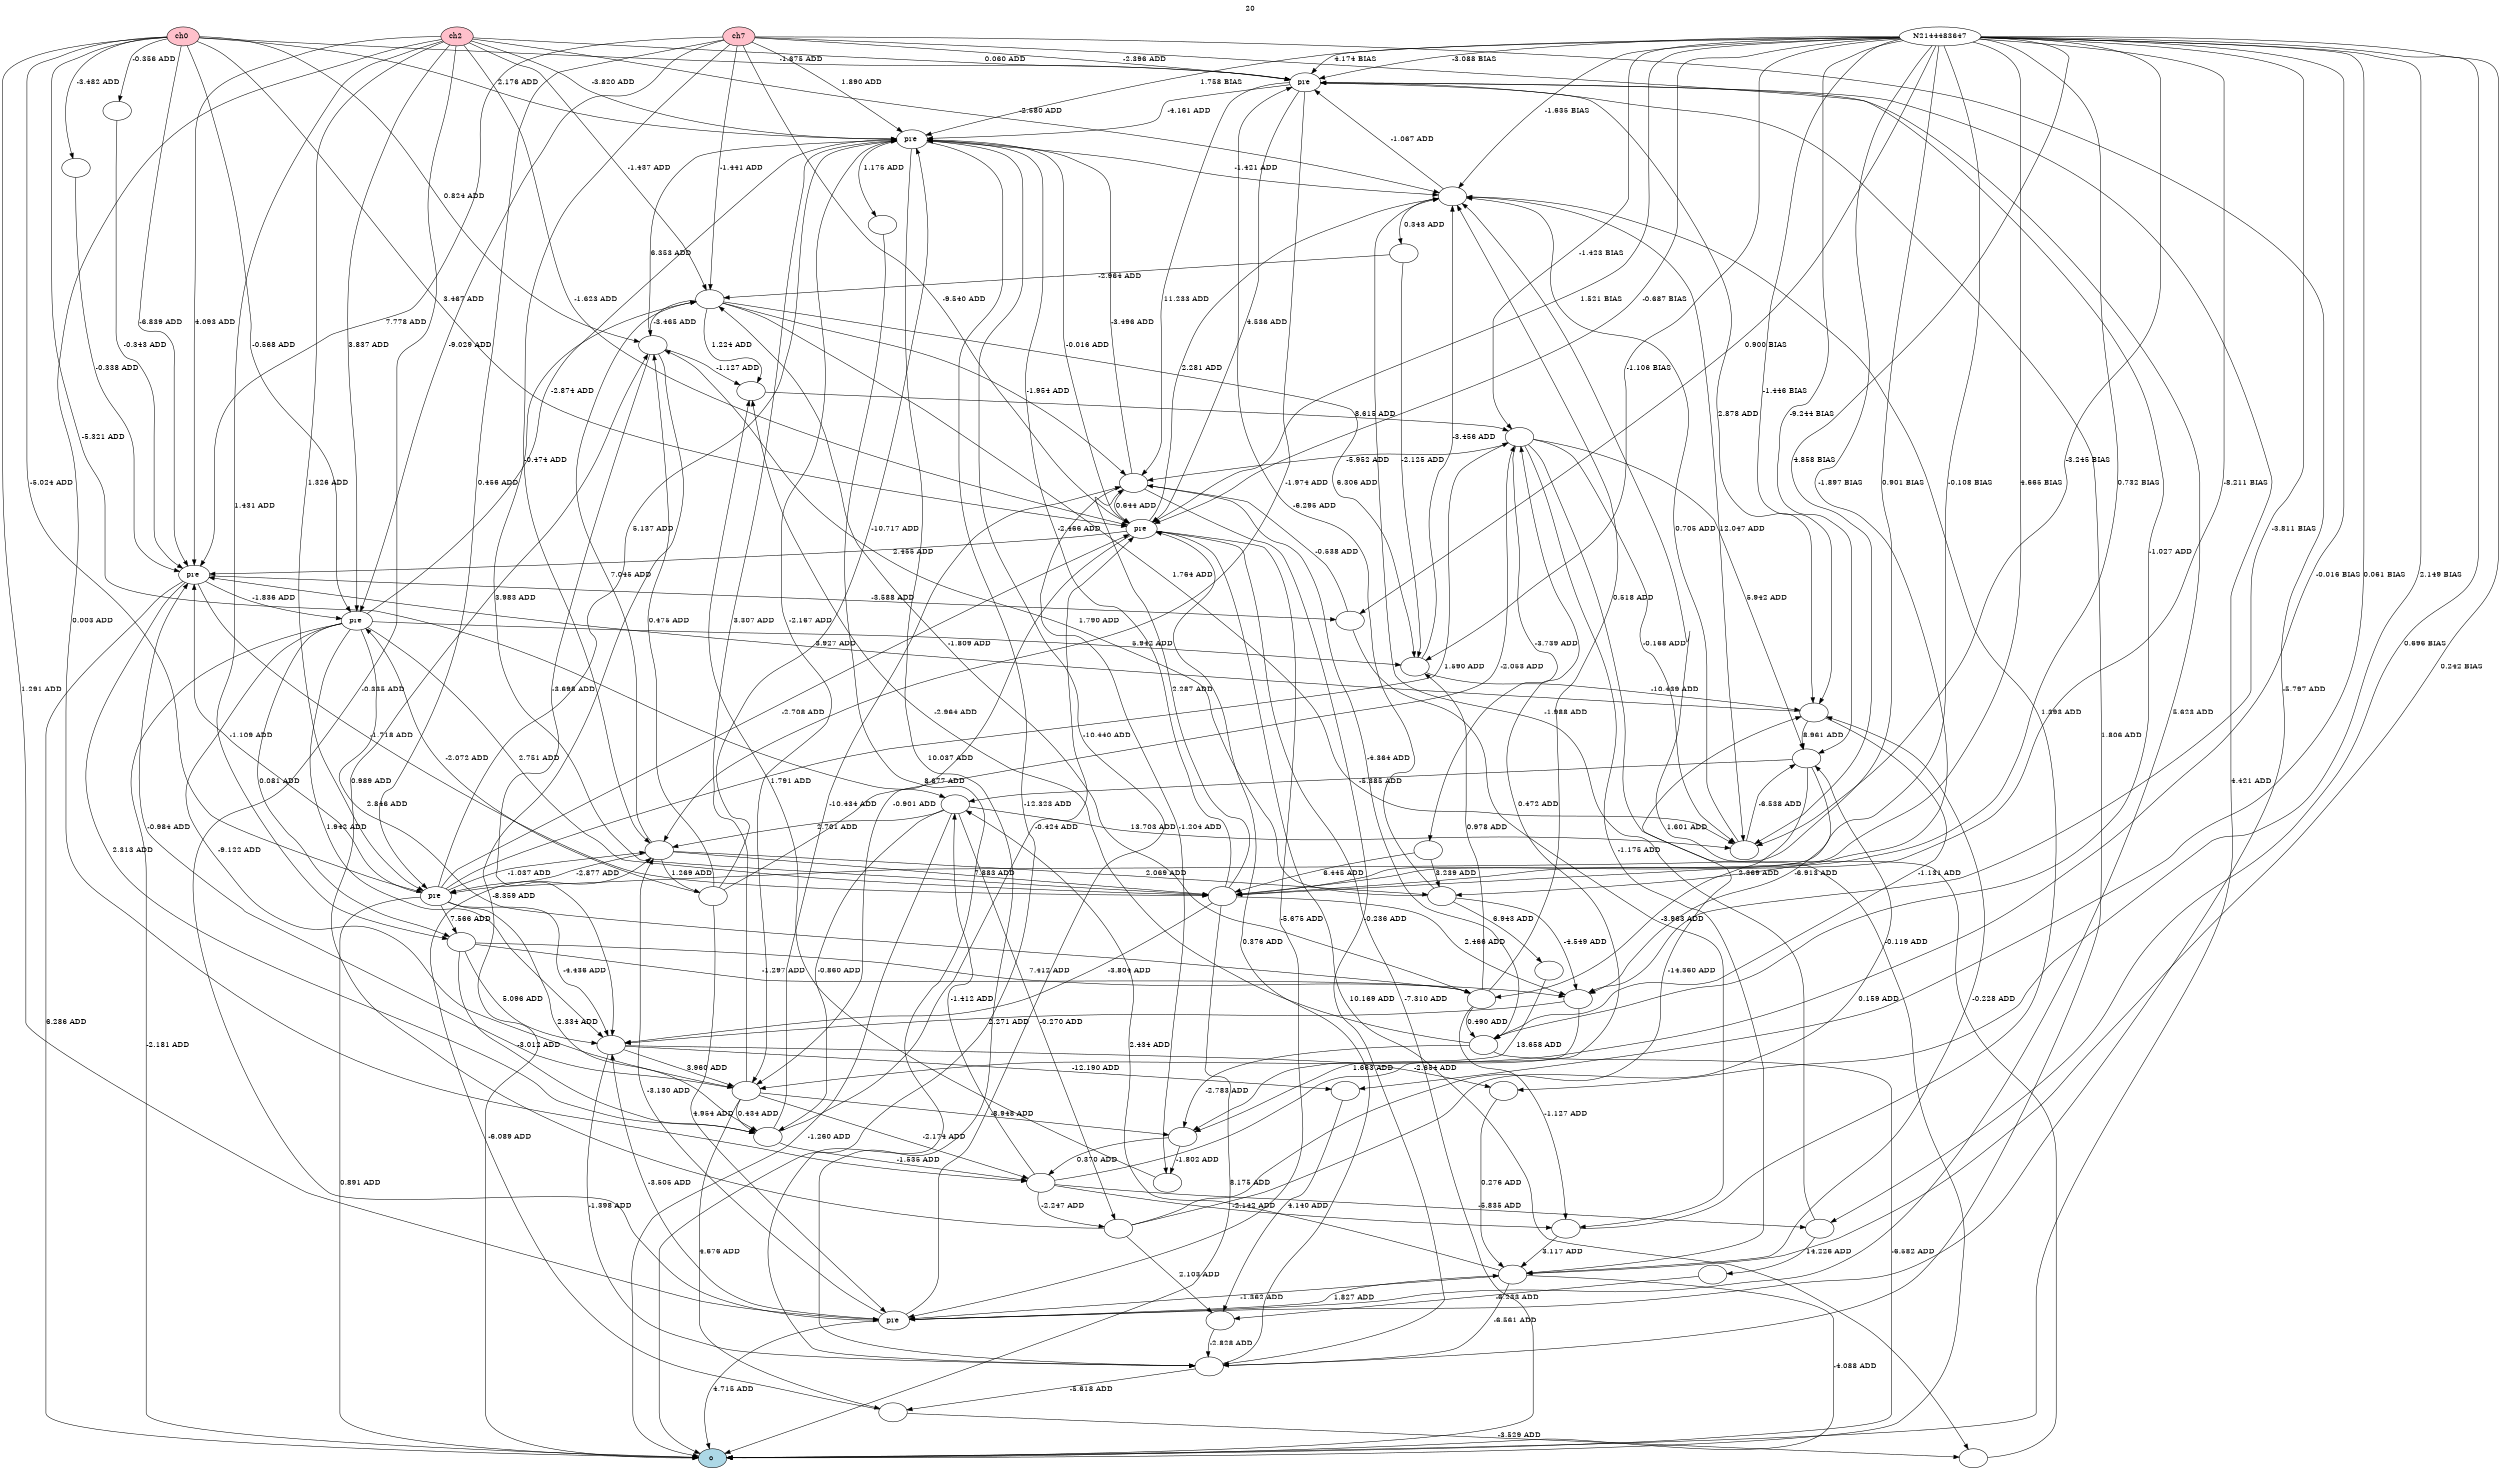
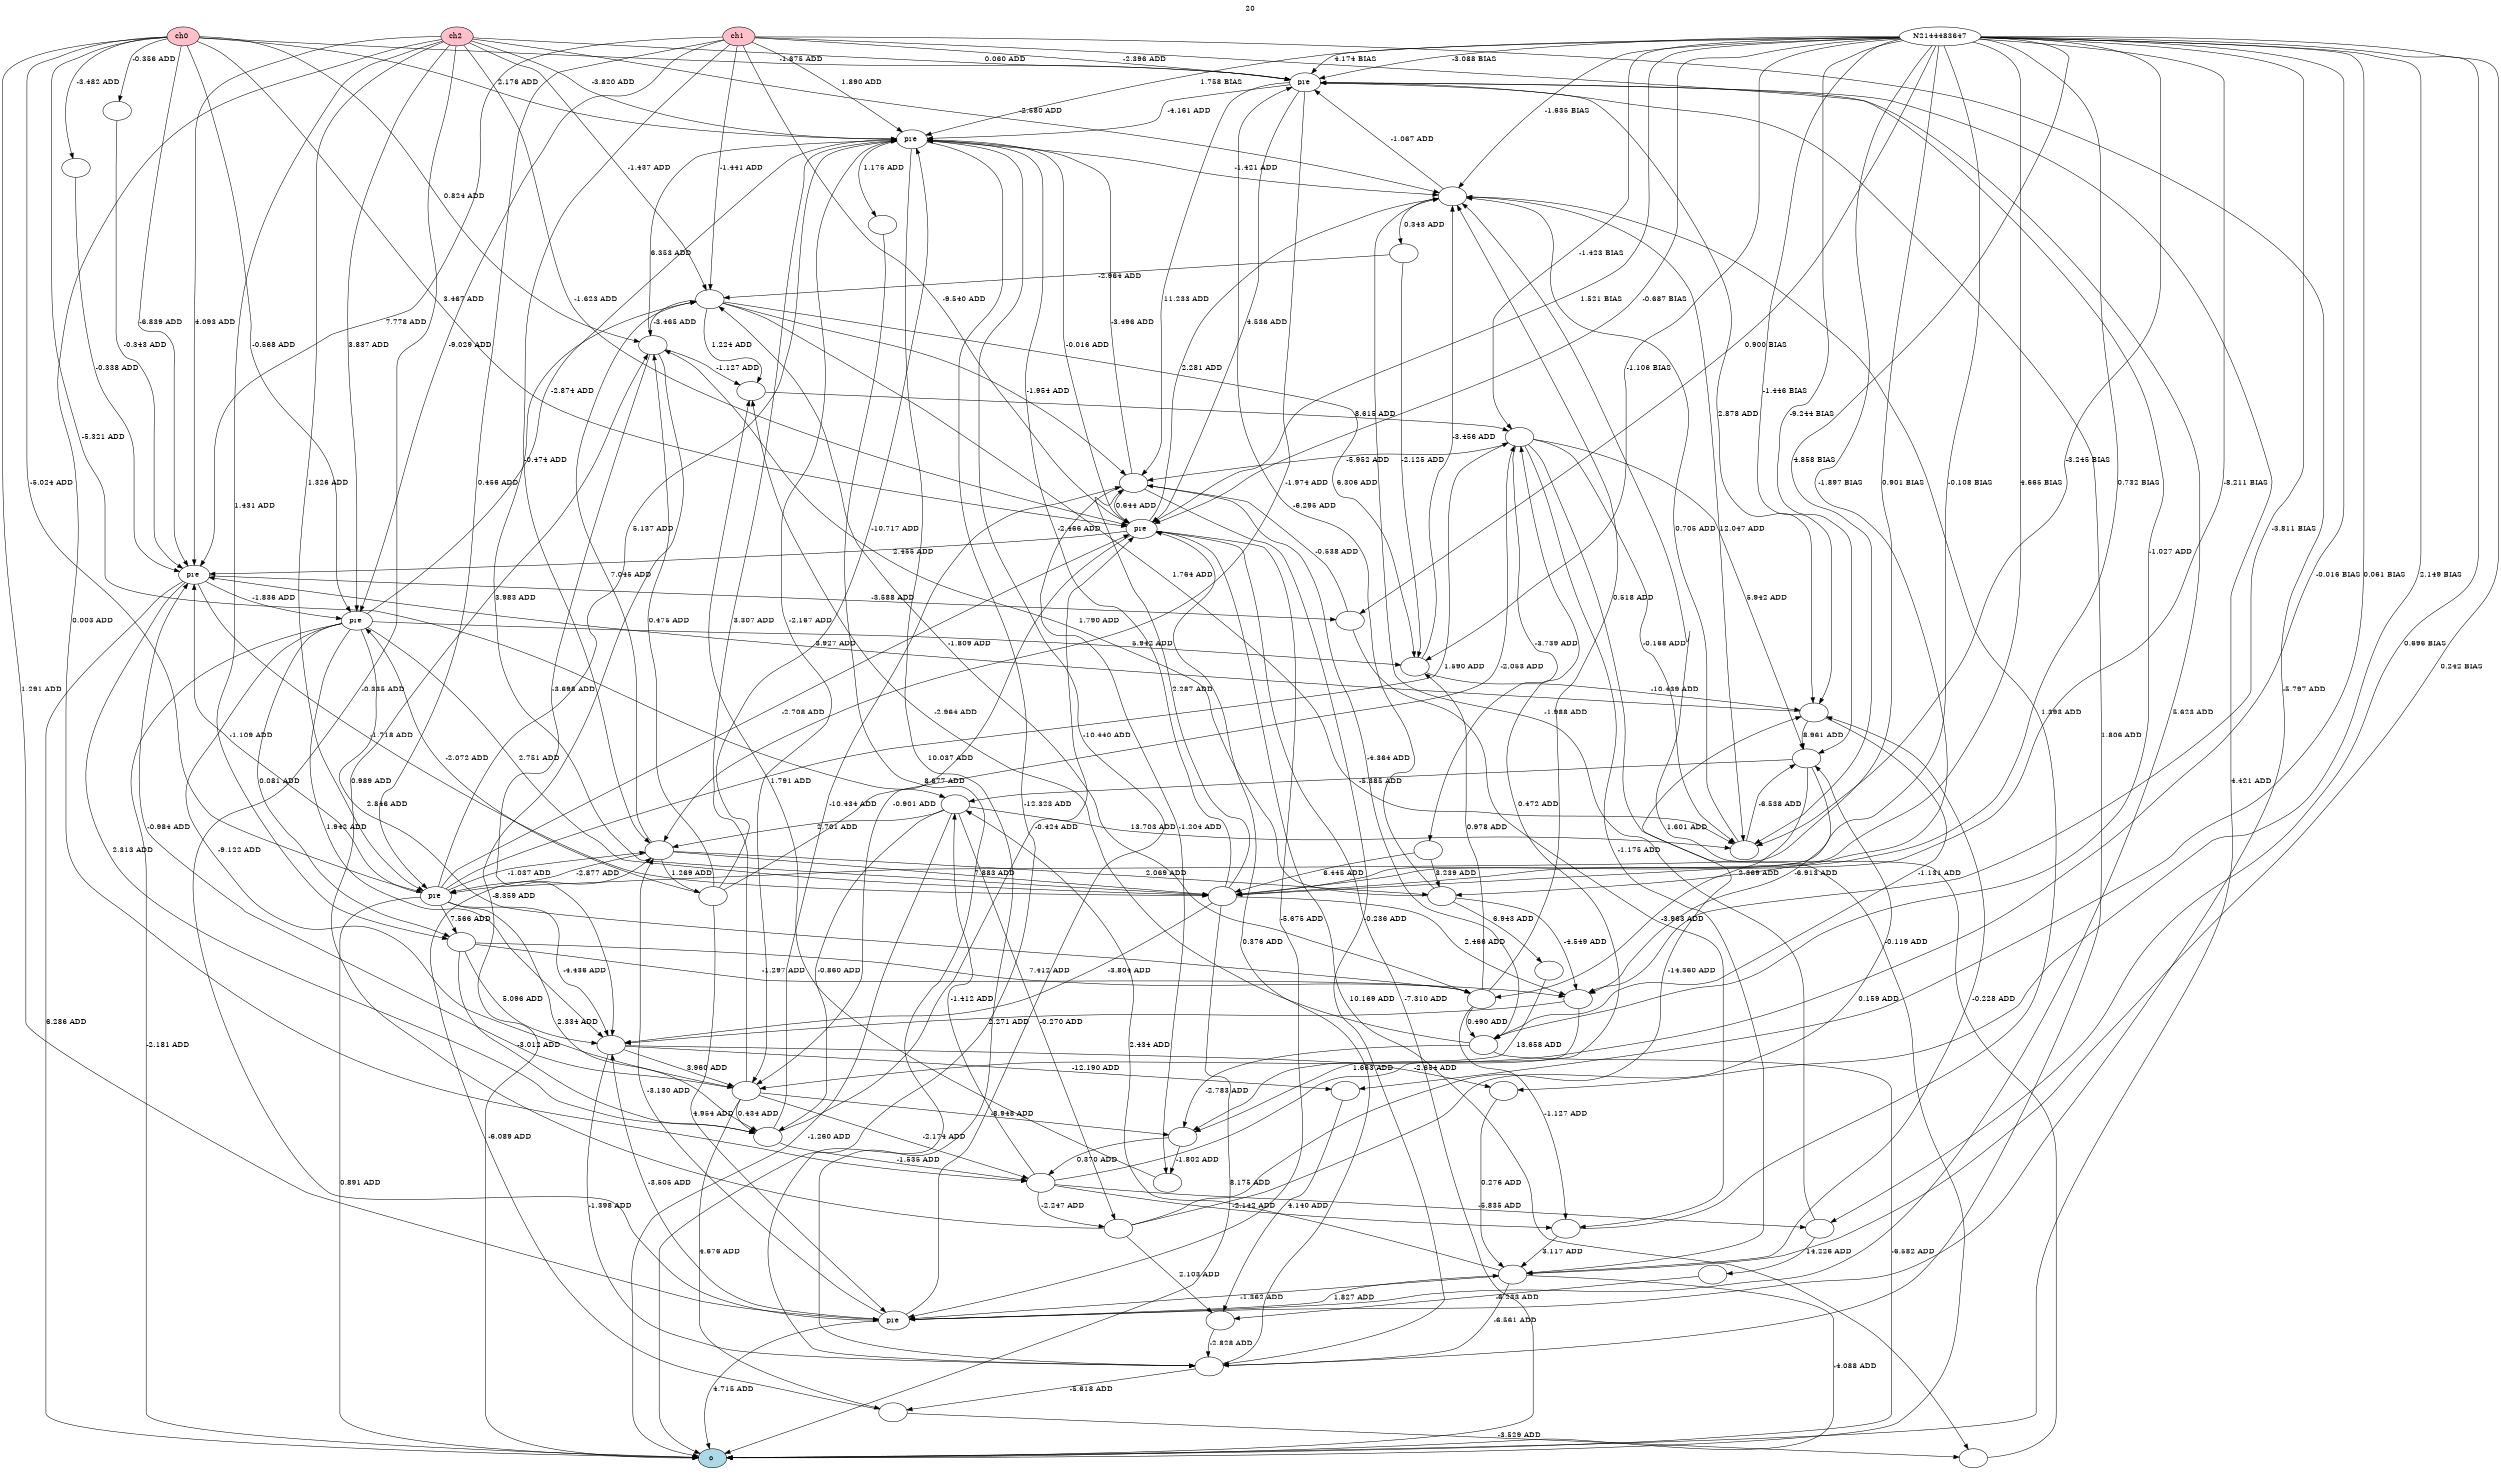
(739, 36) -> (739, 36)
